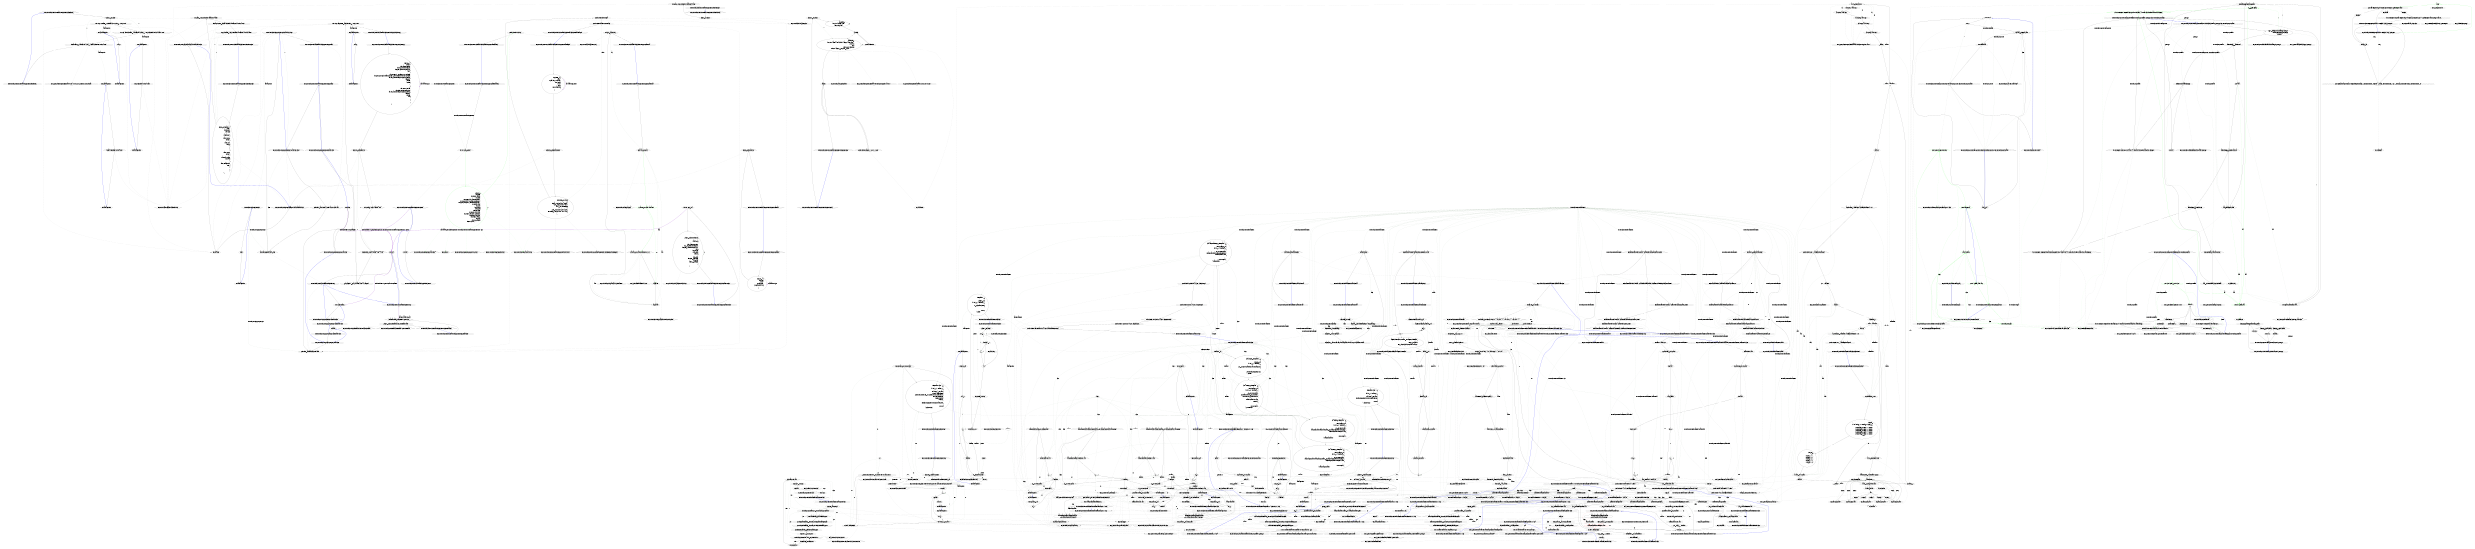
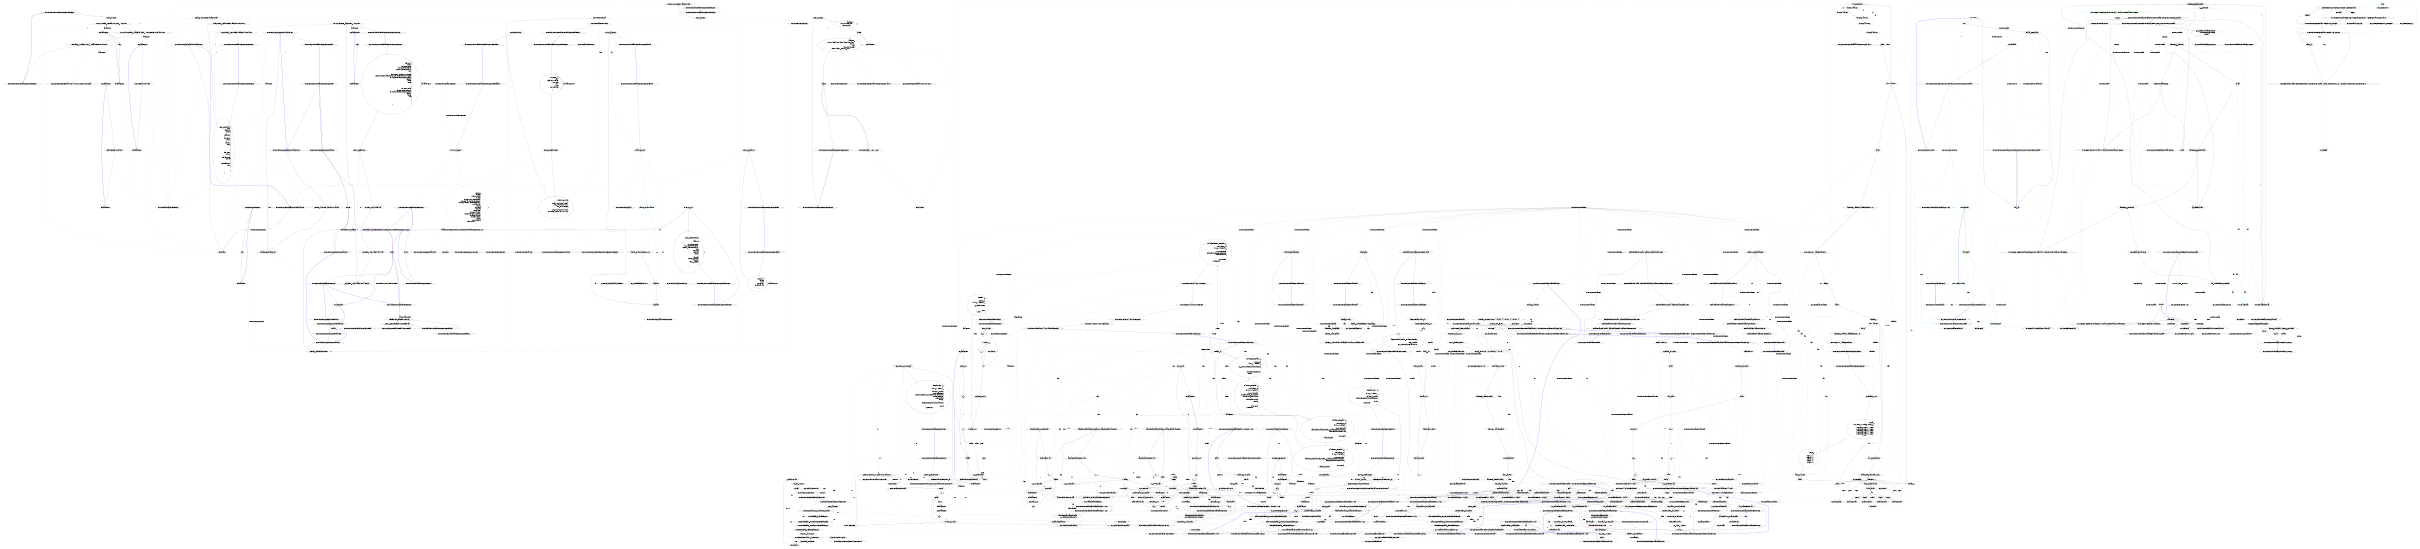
(2202, 320) -> none
